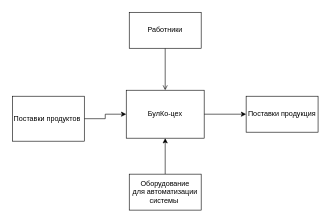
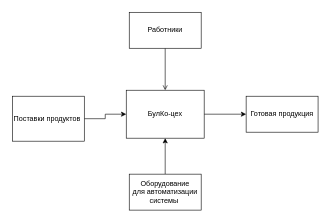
(282, 114) -> (282, 114)
